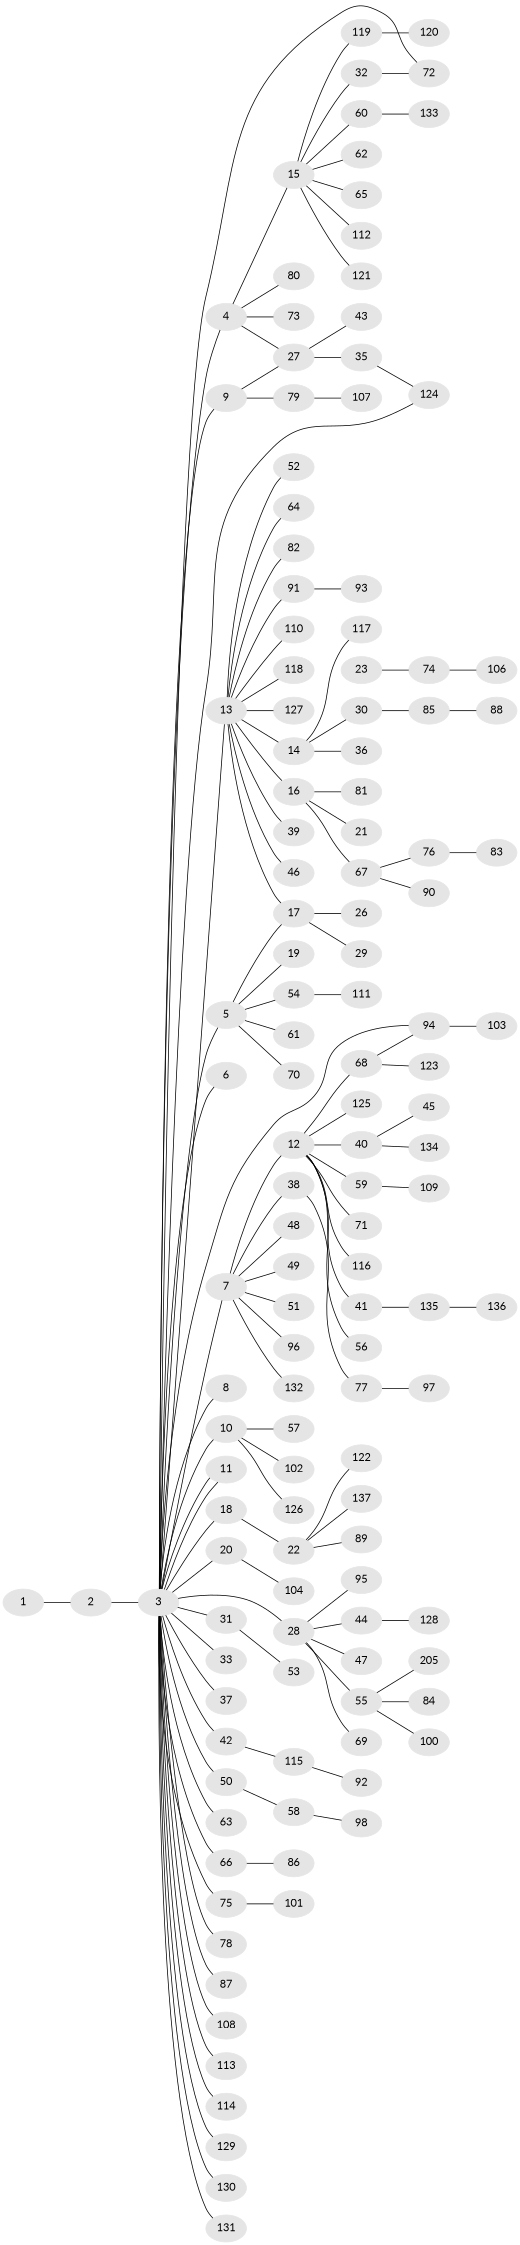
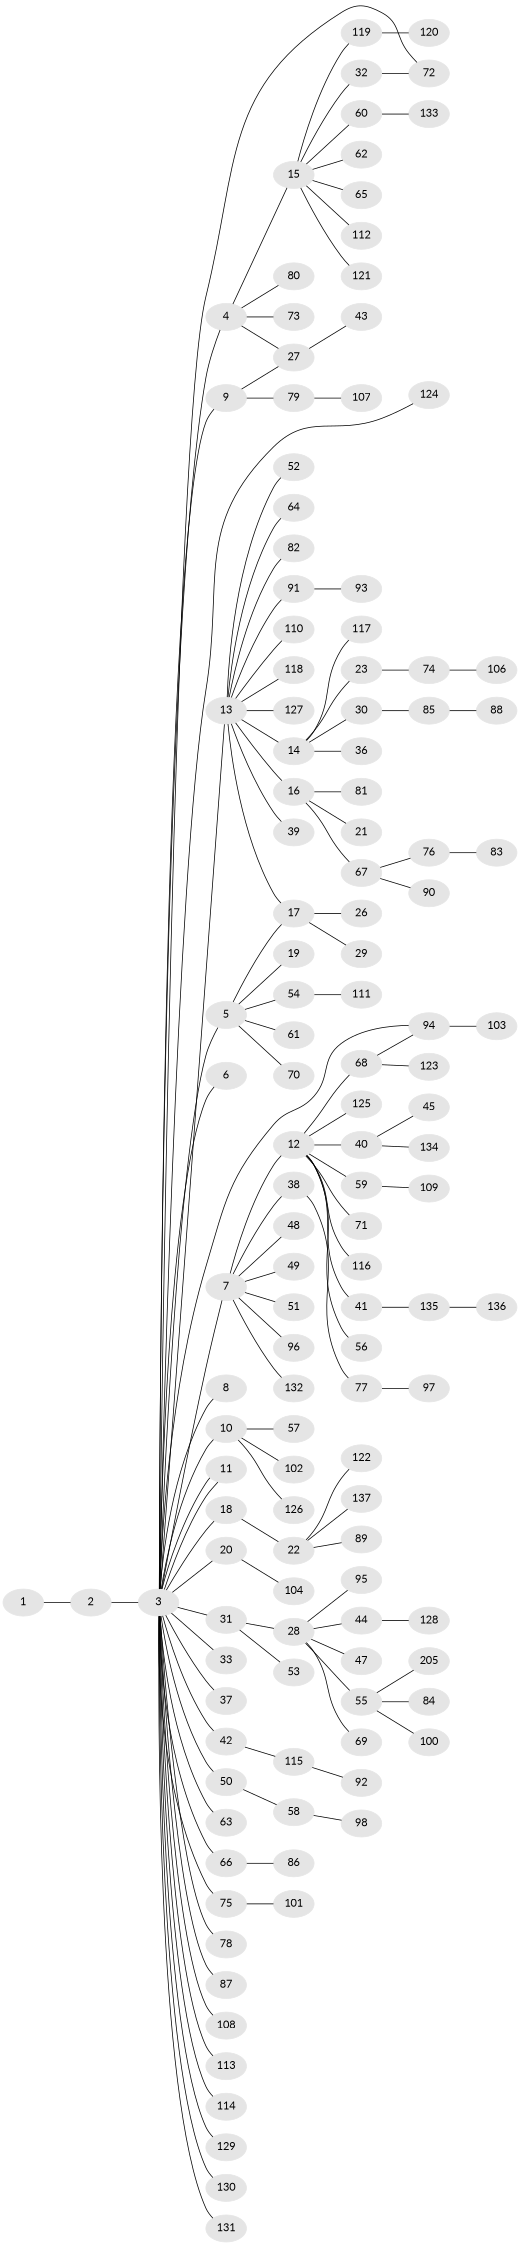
(361, 358) -> none
none -> (329, 709)
(294, 873) -> none
(233, 1597) -> (260, 1626)
